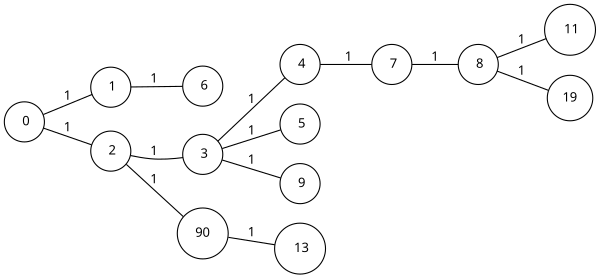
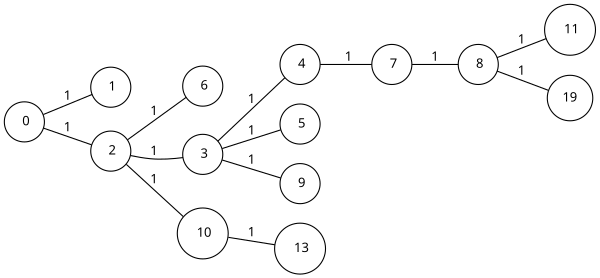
(157, 87) -> (157, 119)
(203, 233) -> (203, 233)
